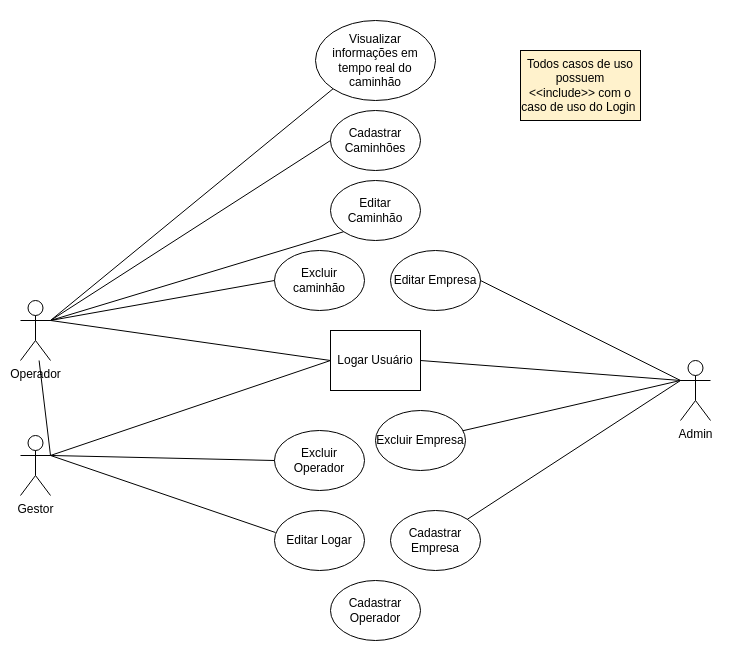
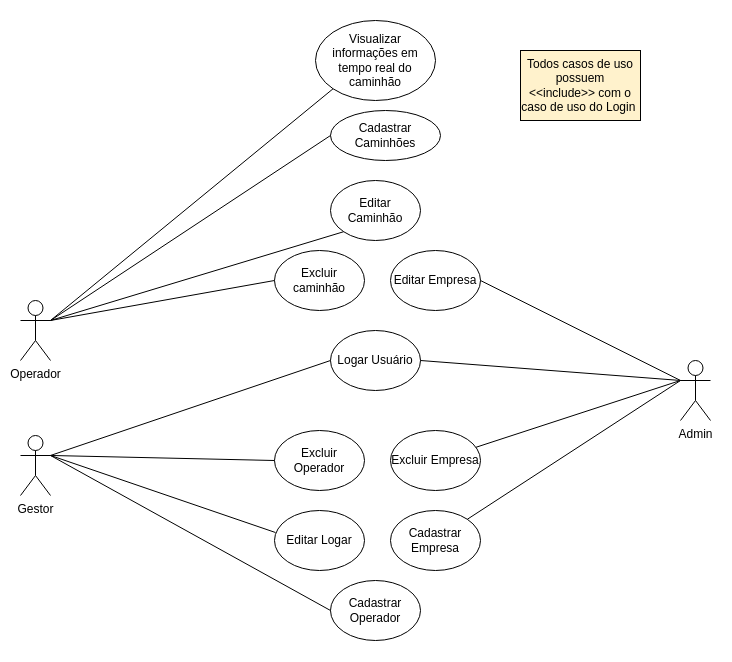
(376, 141) -> (386, 136)
(189, 340) -> none
(376, 361) -> (376, 361)
(45, 407) -> (192, 534)
(421, 441) -> (436, 461)
